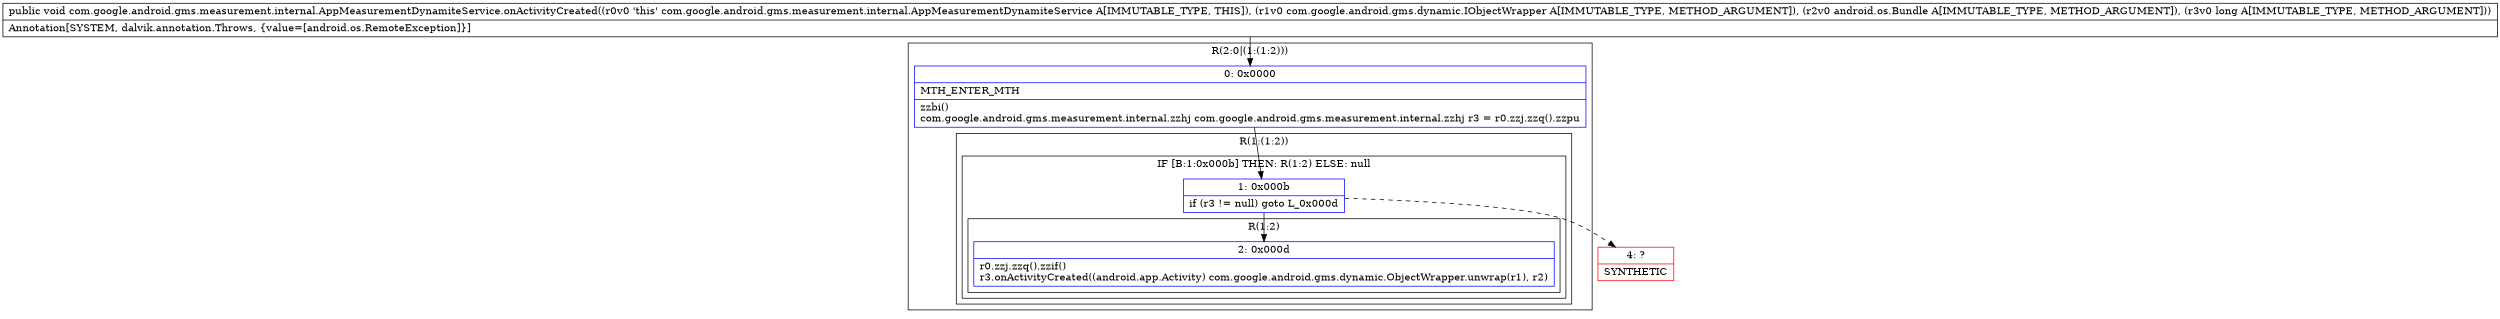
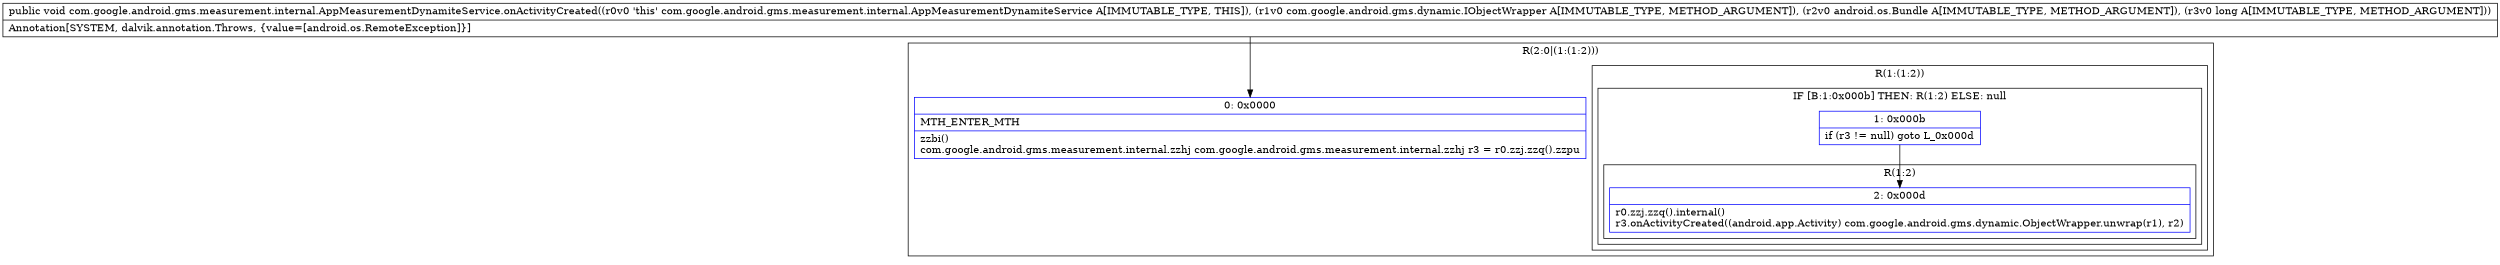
(1258, 149) -> none
(1636, 264) -> none
(1023, 267) -> (1671, 213)
